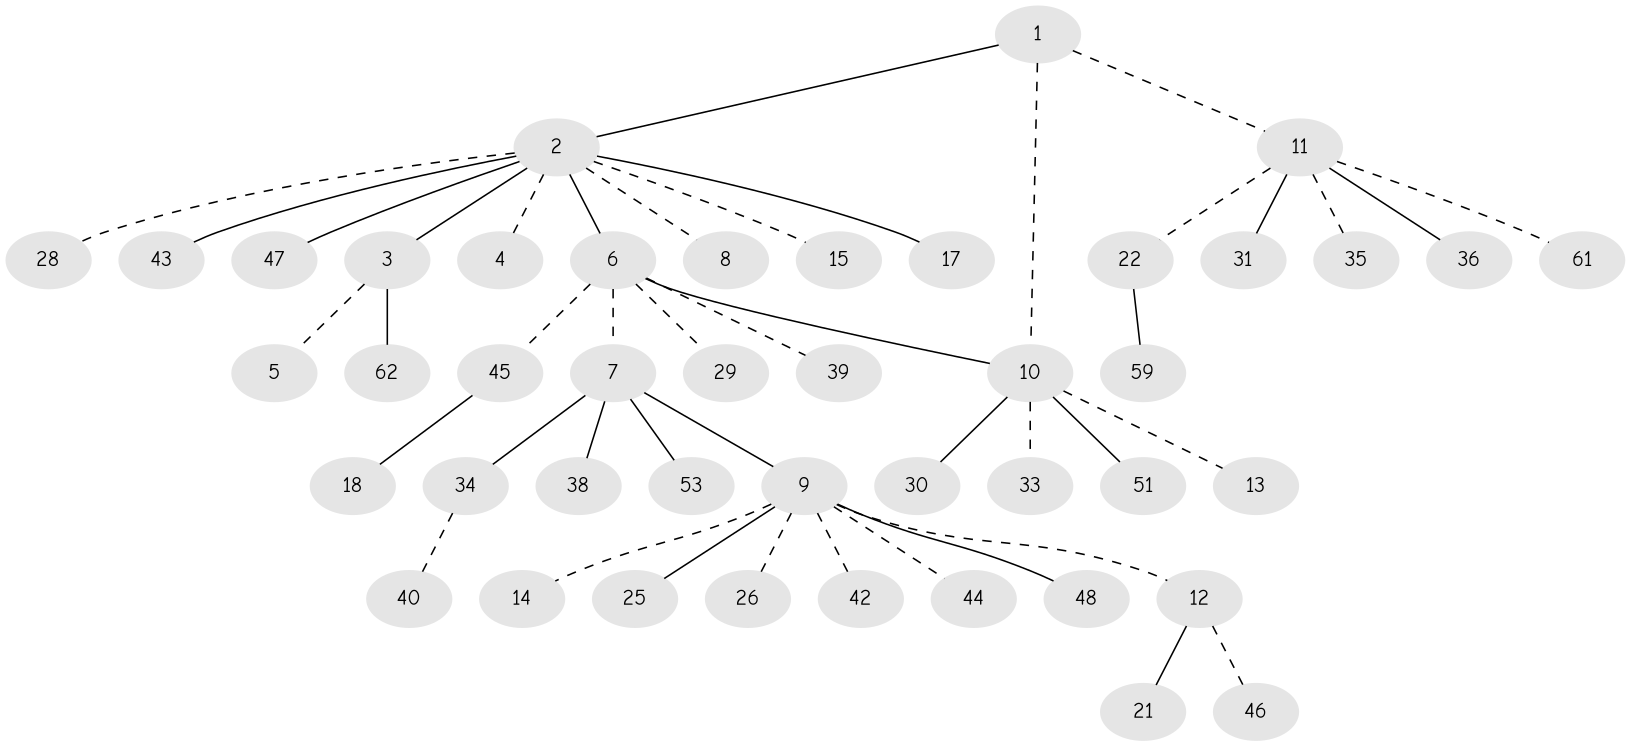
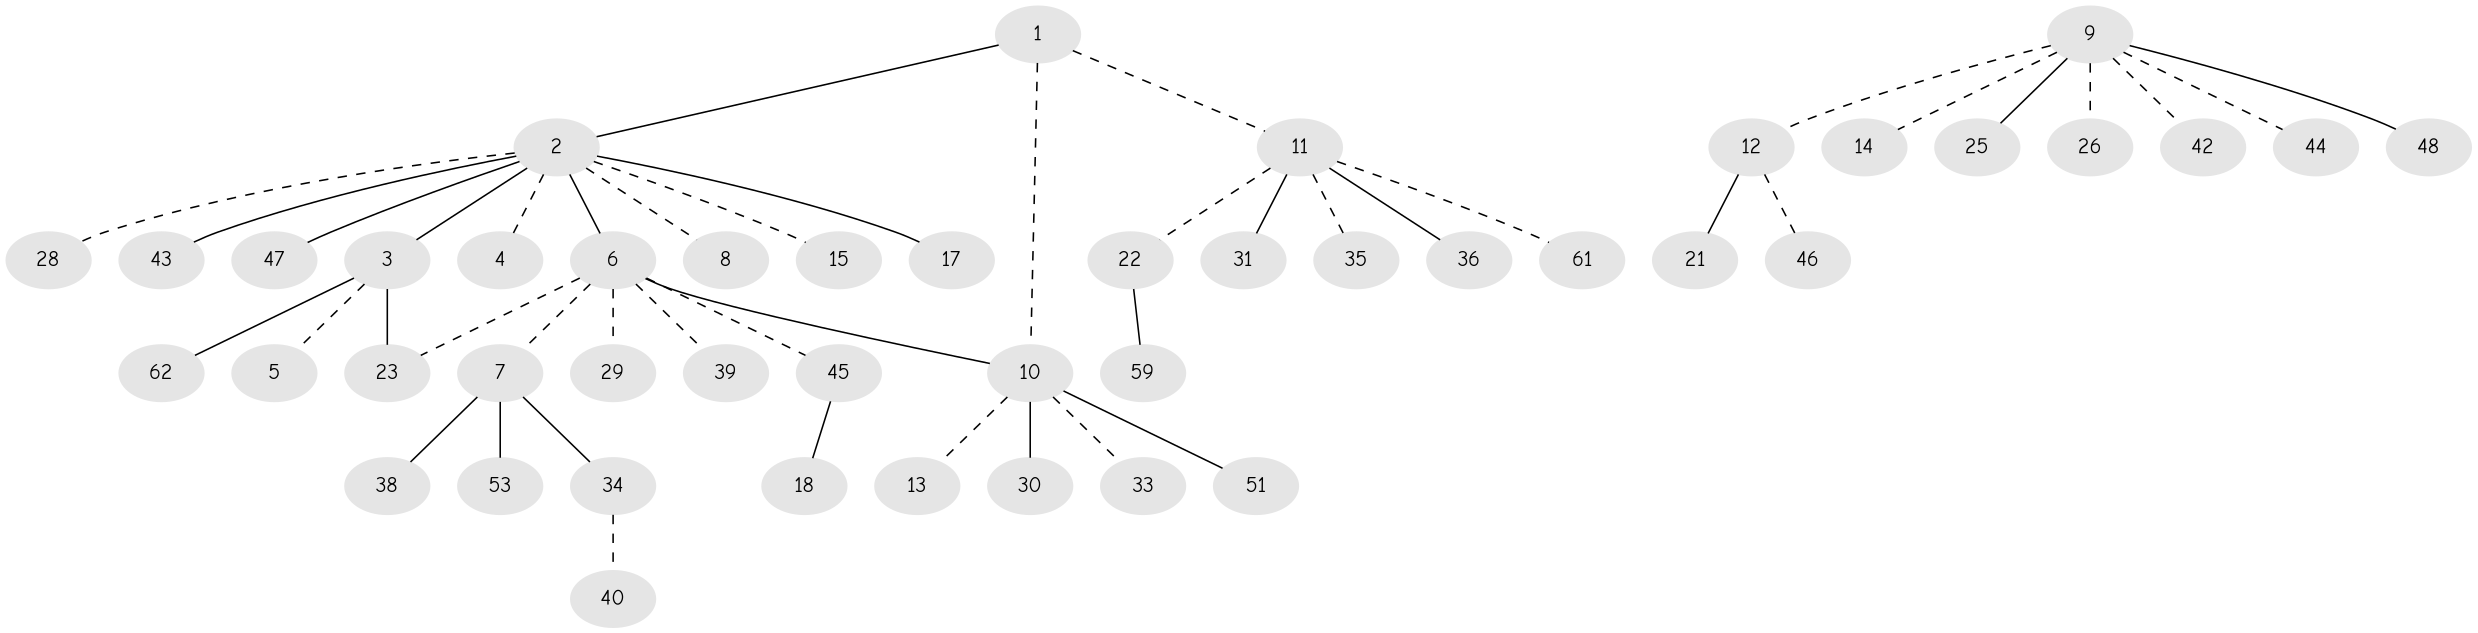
none -> (387, 373)
(709, 430) -> none
